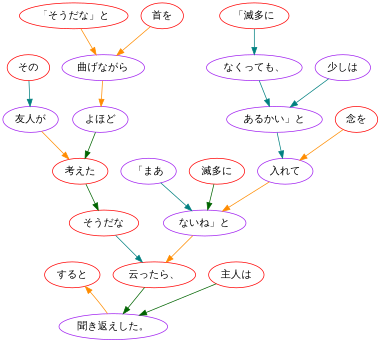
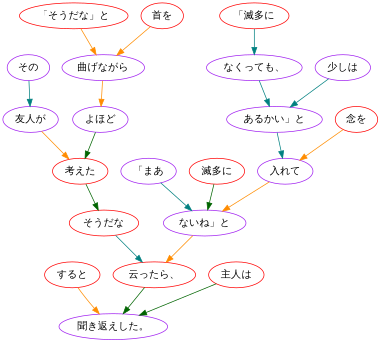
(28, 68) -> (28, 68)
(99, 303) -> (86, 298)
